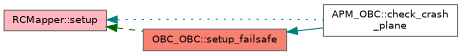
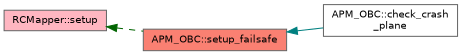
(220, 19) -> none
(215, 40) -> (215, 40)
